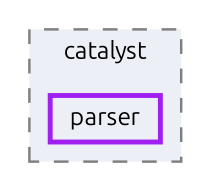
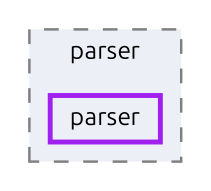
(105, 53) -> (105, 53)
